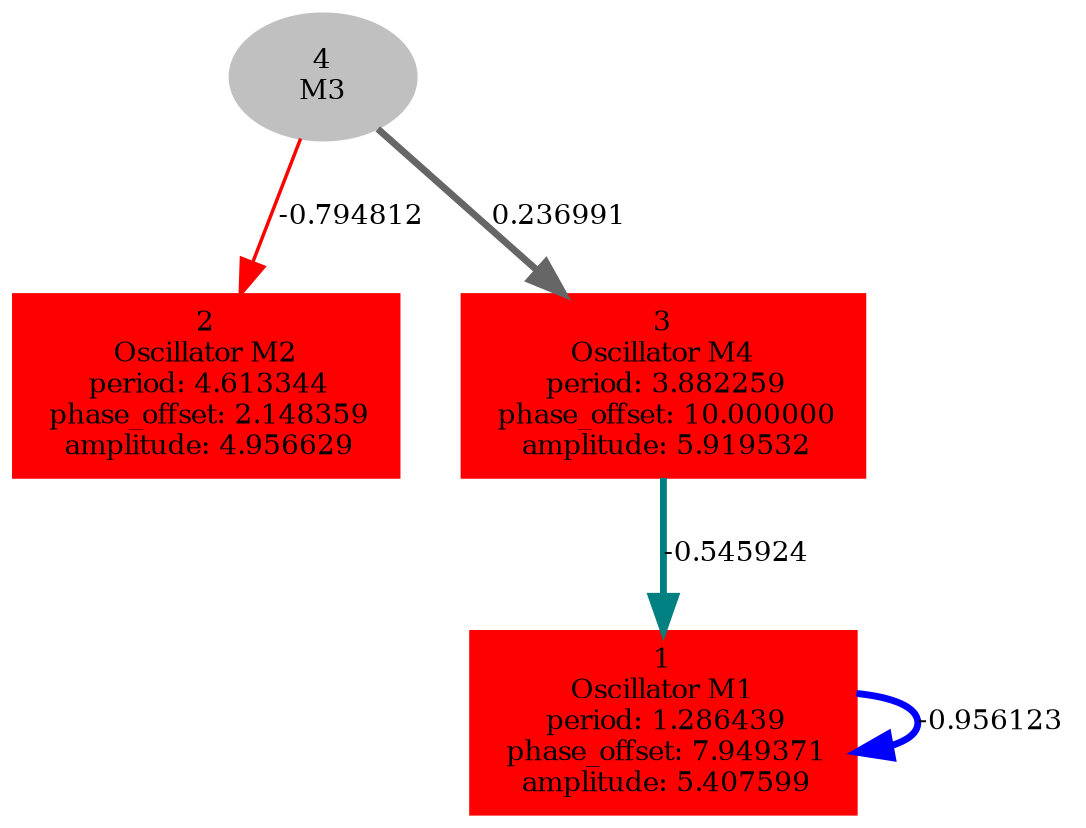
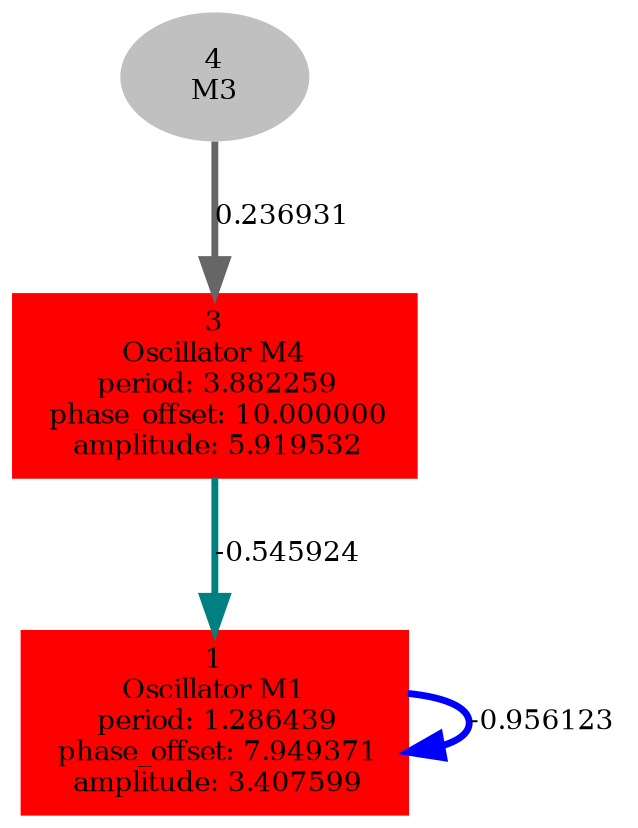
(564, 217) -> (287, 217)
(206, 386) -> none
(663, 783) -> (215, 783)
